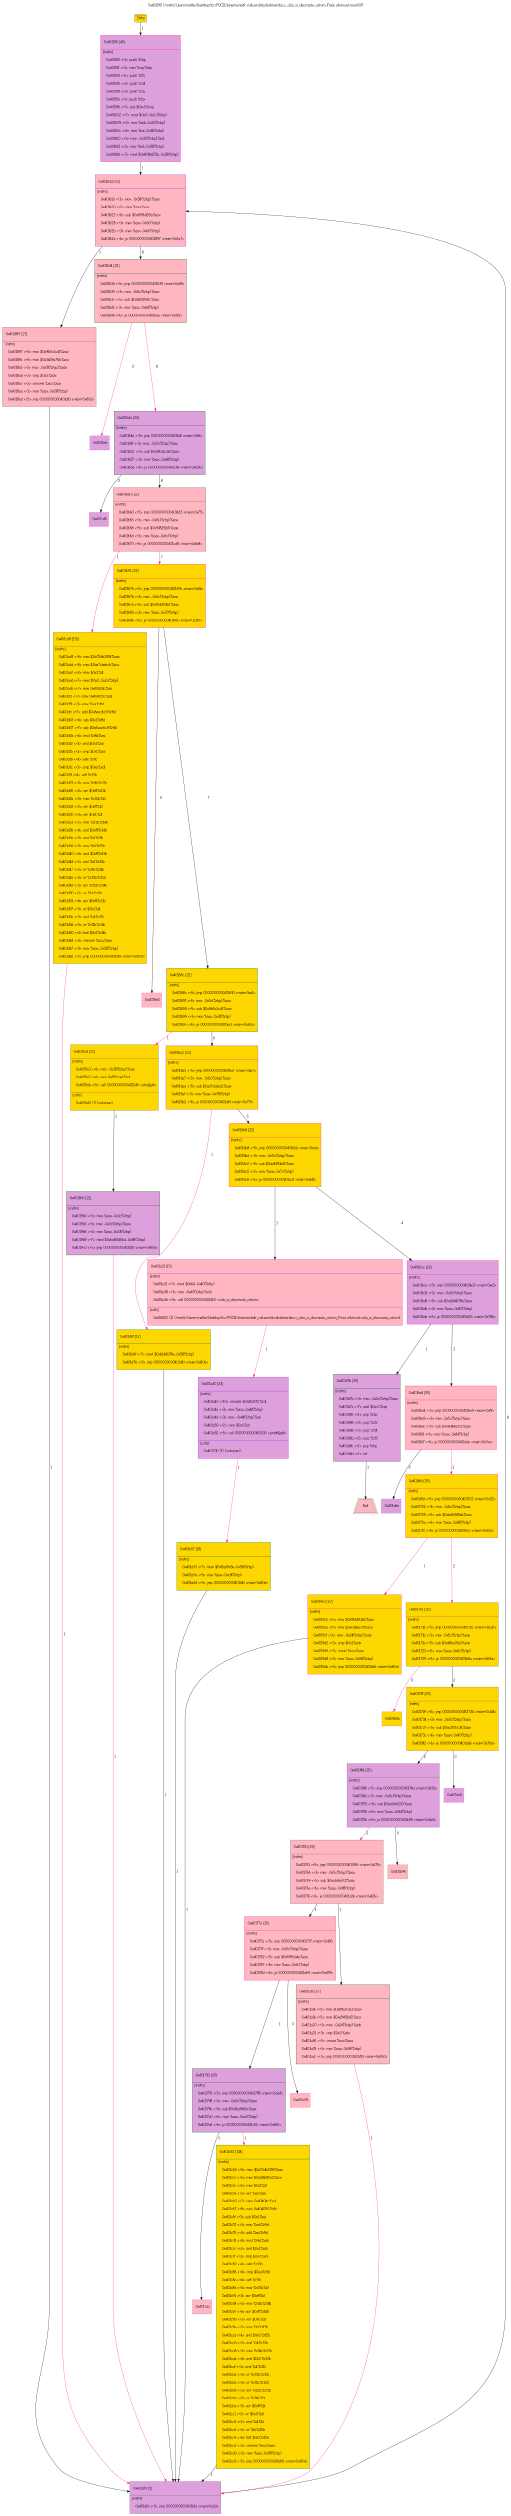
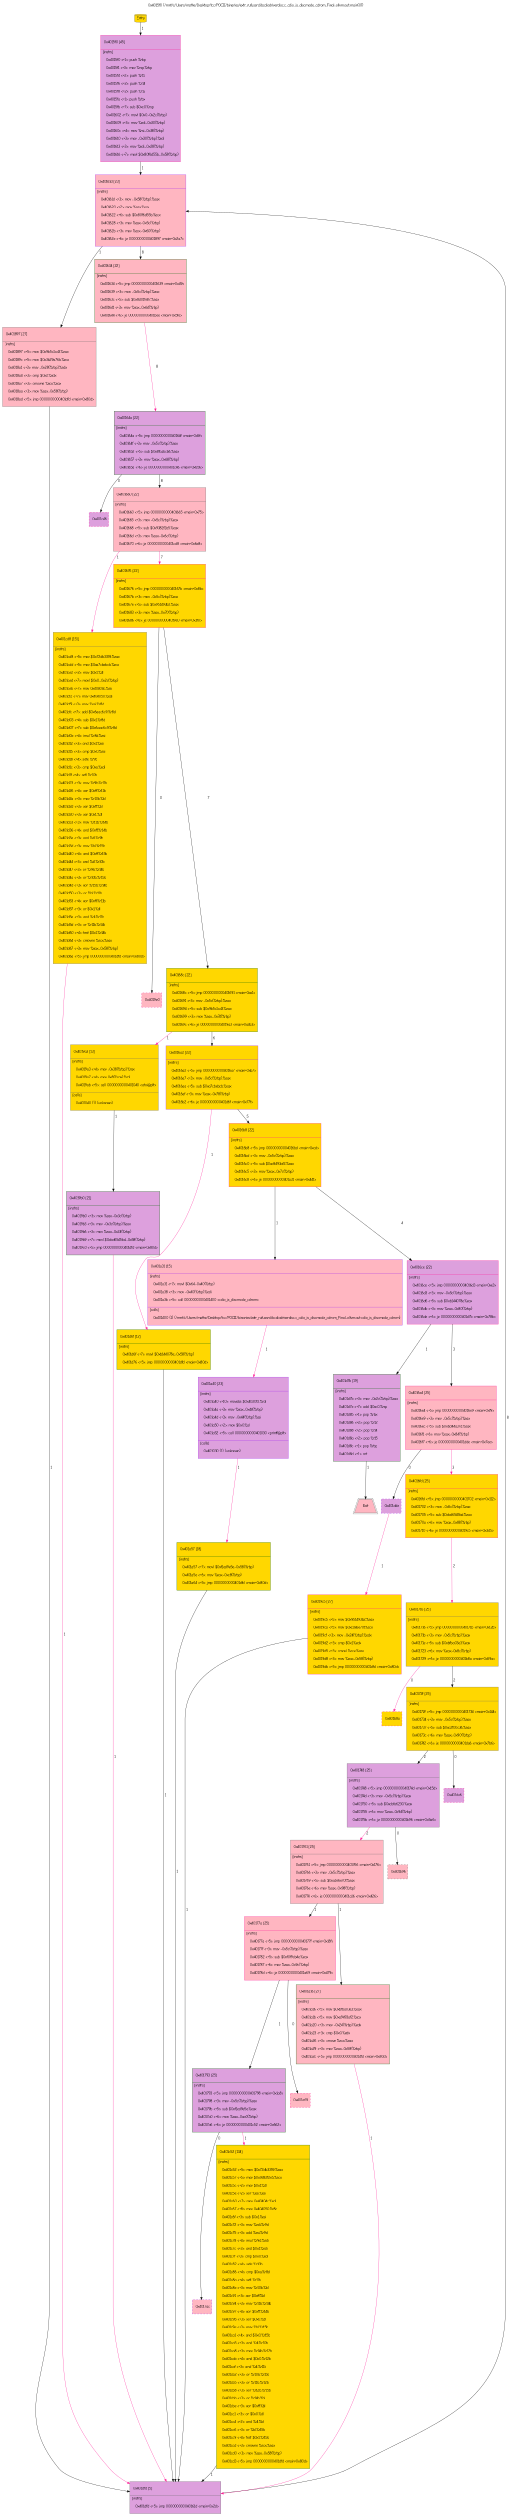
(100, 443) -> none
(407, 1565) -> (378, 1553)
